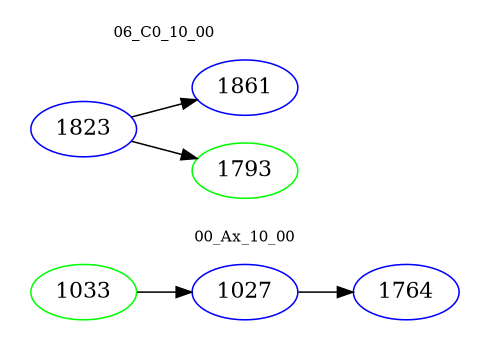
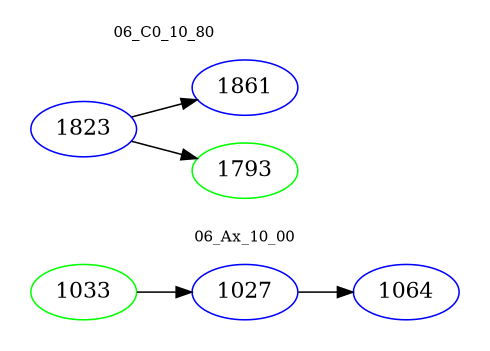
(164, 33) -> (164, 33)
(245, 238) -> (245, 238)
(406, 292) -> (406, 292)
